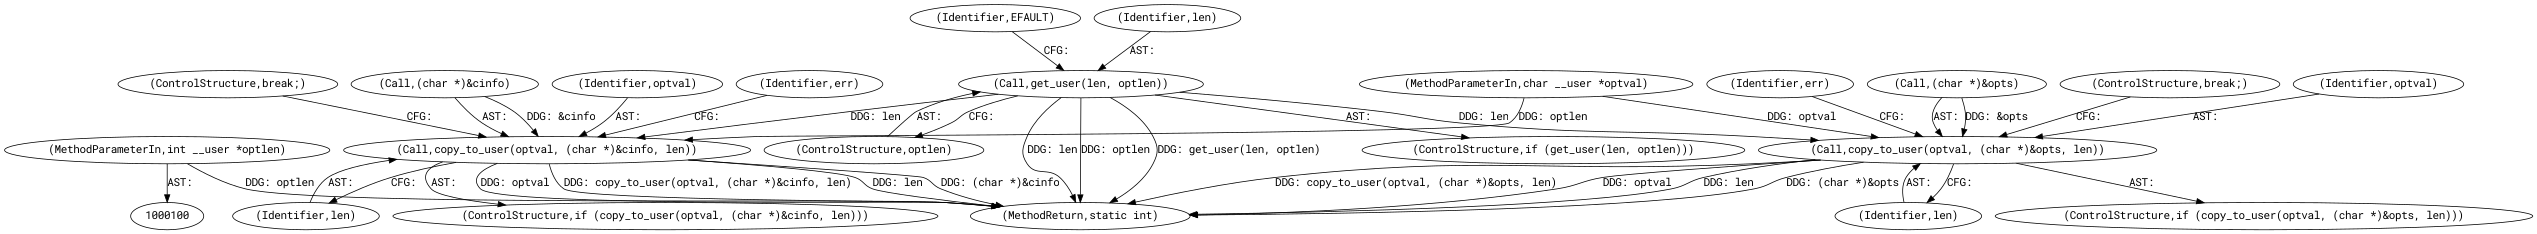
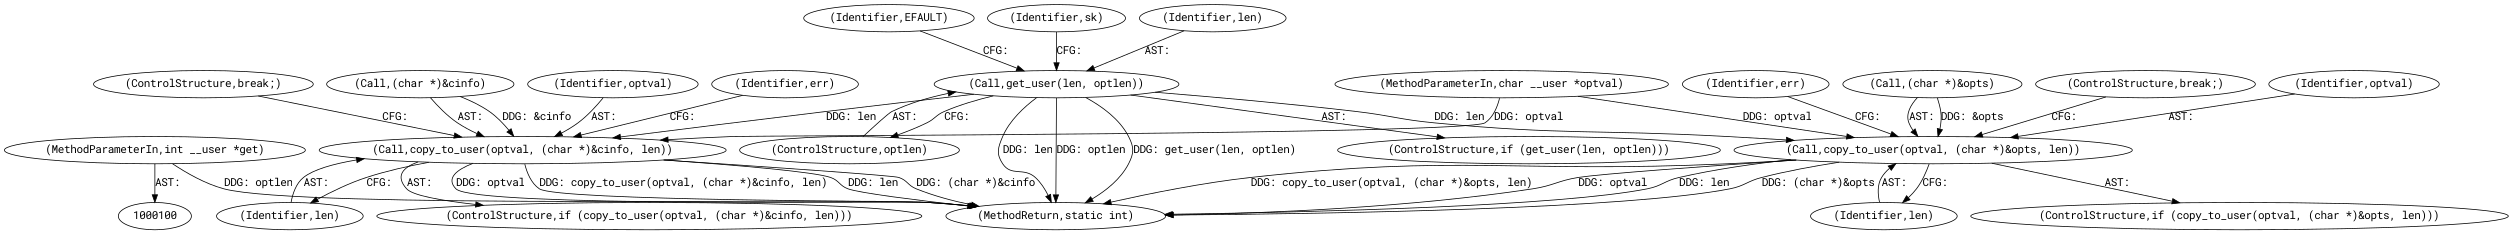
none -> (1057, 18)
(1553, 117) -> (1529, 117)
(167, 150) -> (155, 150)
